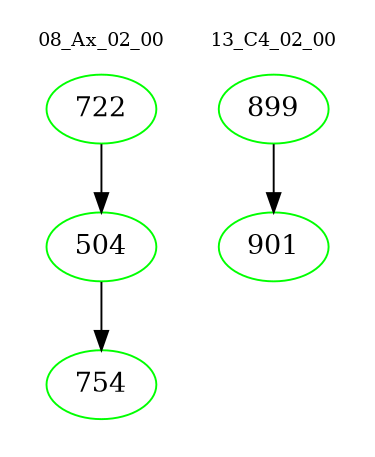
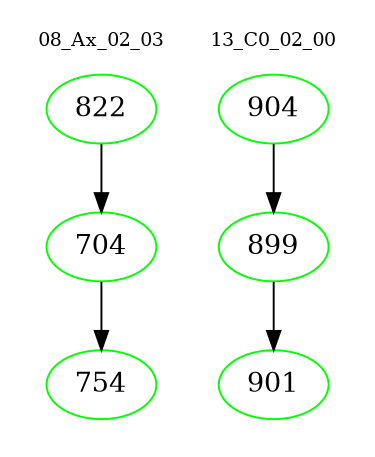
(101, 41) -> (101, 41)
(274, 41) -> (274, 41)
(101, 109) -> (101, 109)
none -> (274, 109)
(101, 247) -> (101, 247)
